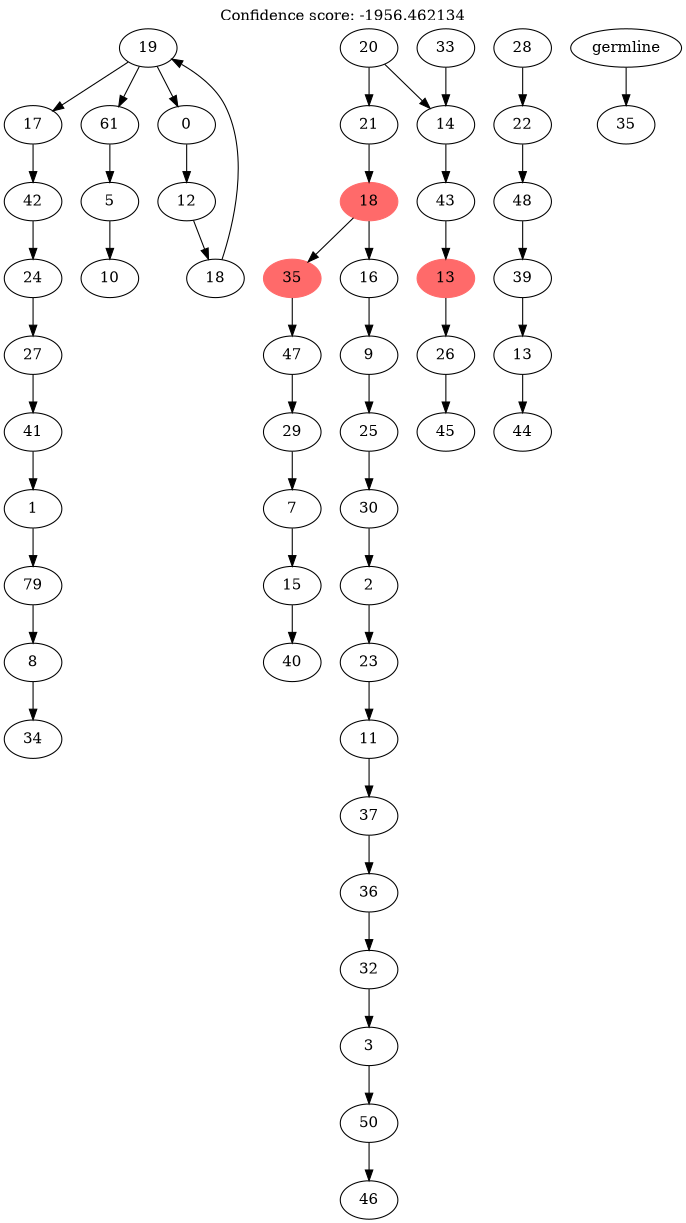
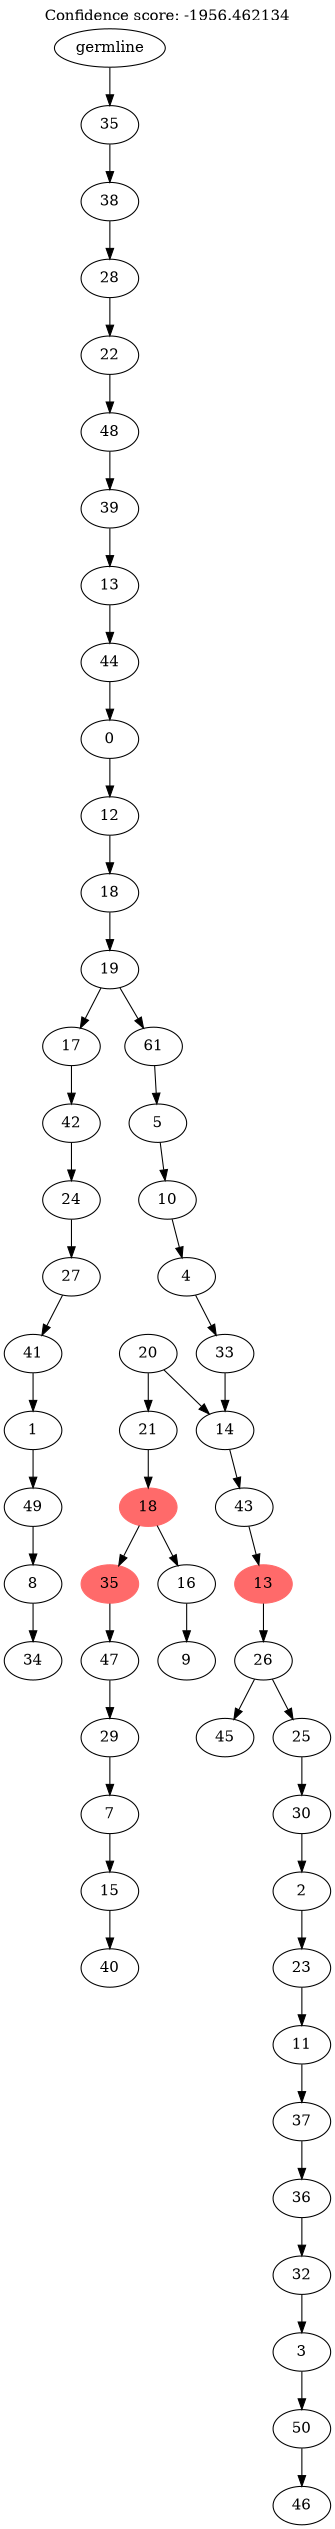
(165, 82) -> (110, 696)
none -> (110, 202)
(369, 388) -> (280, 1694)
(33, 586) -> (33, 1507)
none -> (187, 1277)
